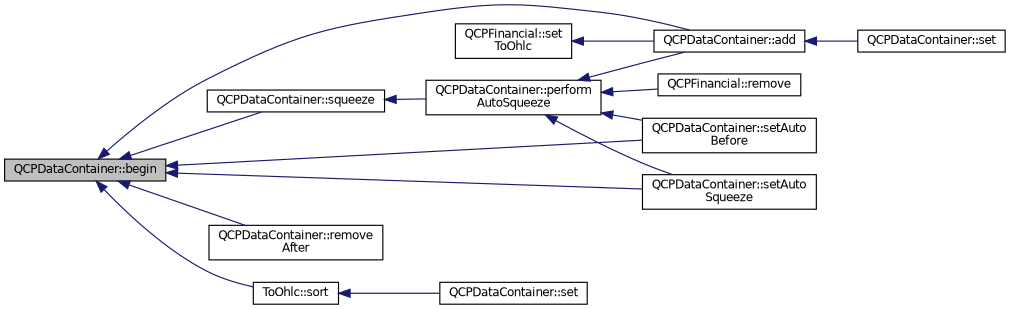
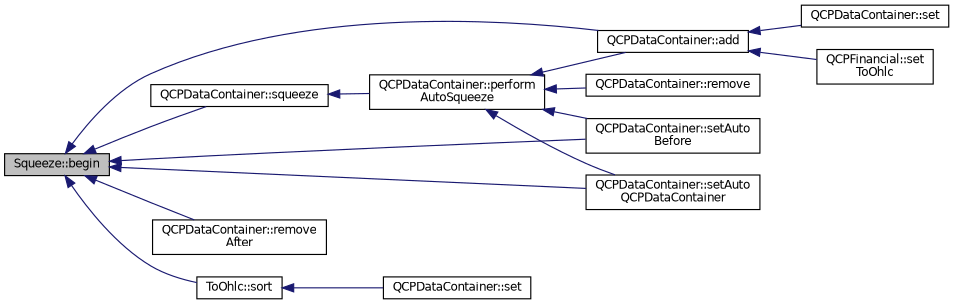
(619, 41) -> (788, 56)
(729, 85) -> (673, 85)
(85, 170) -> (57, 165)
(729, 192) -> (673, 192)
